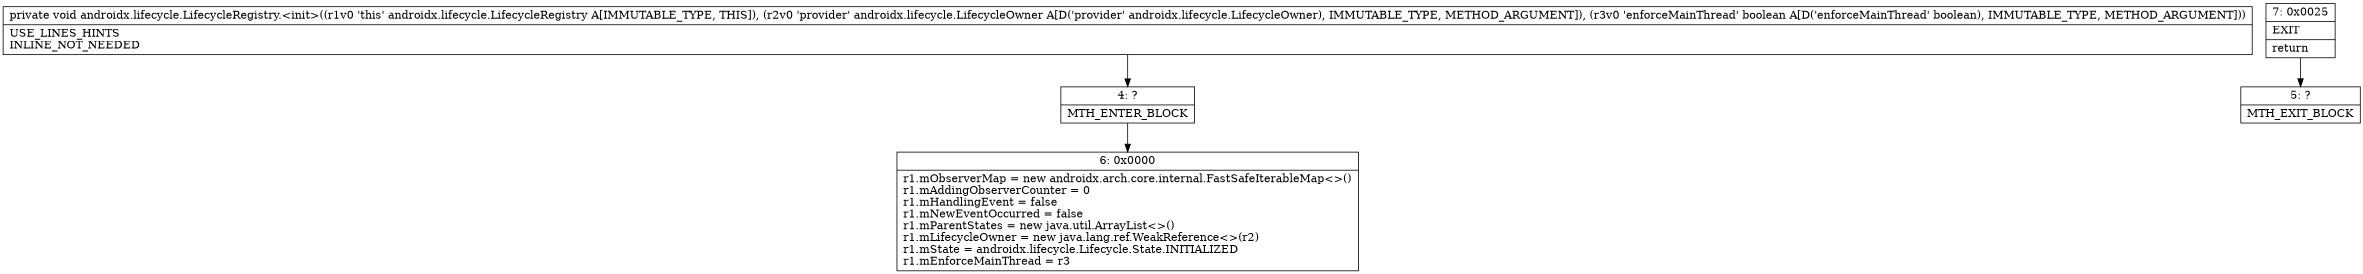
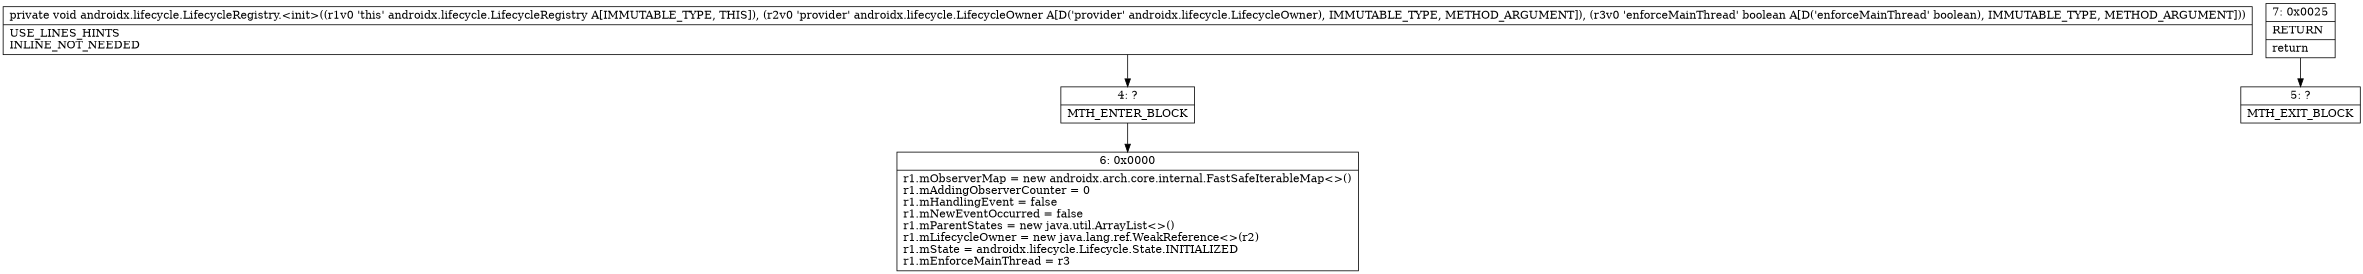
(2286, 30) -> (2298, 30)
